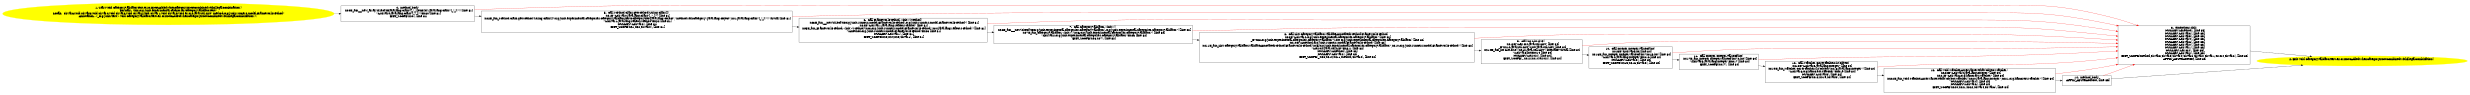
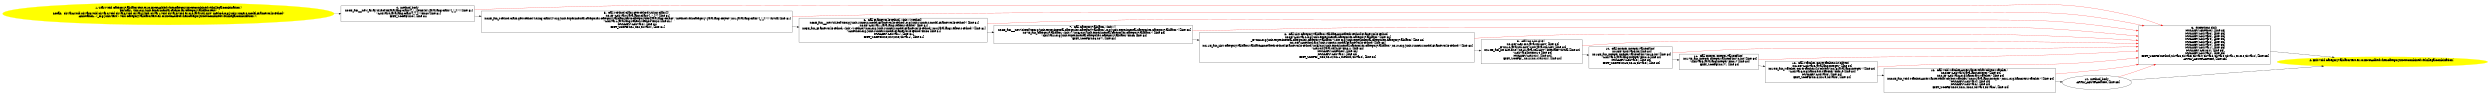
(2087, 81) -> (2097, 82)
